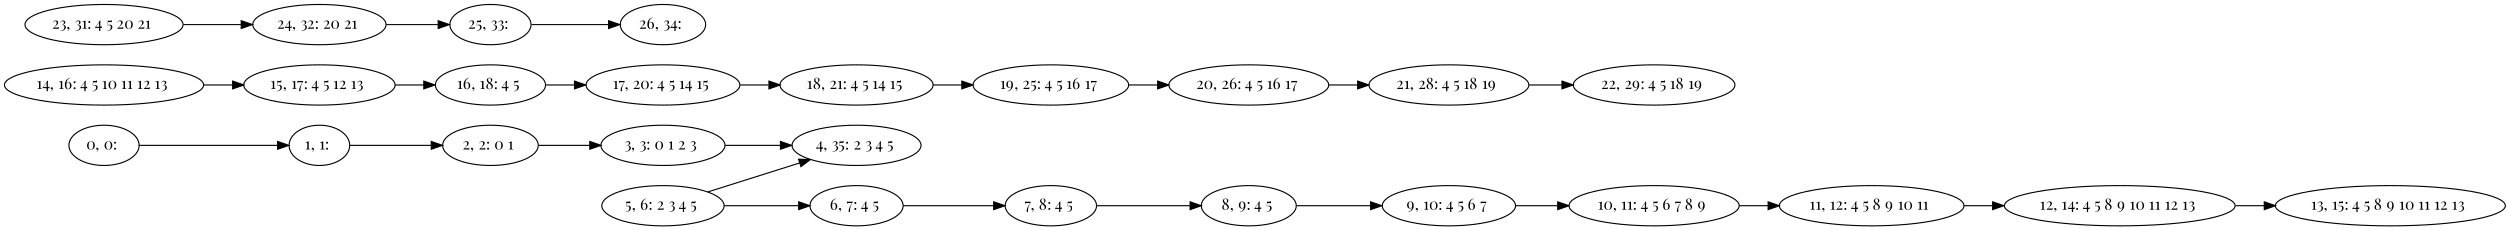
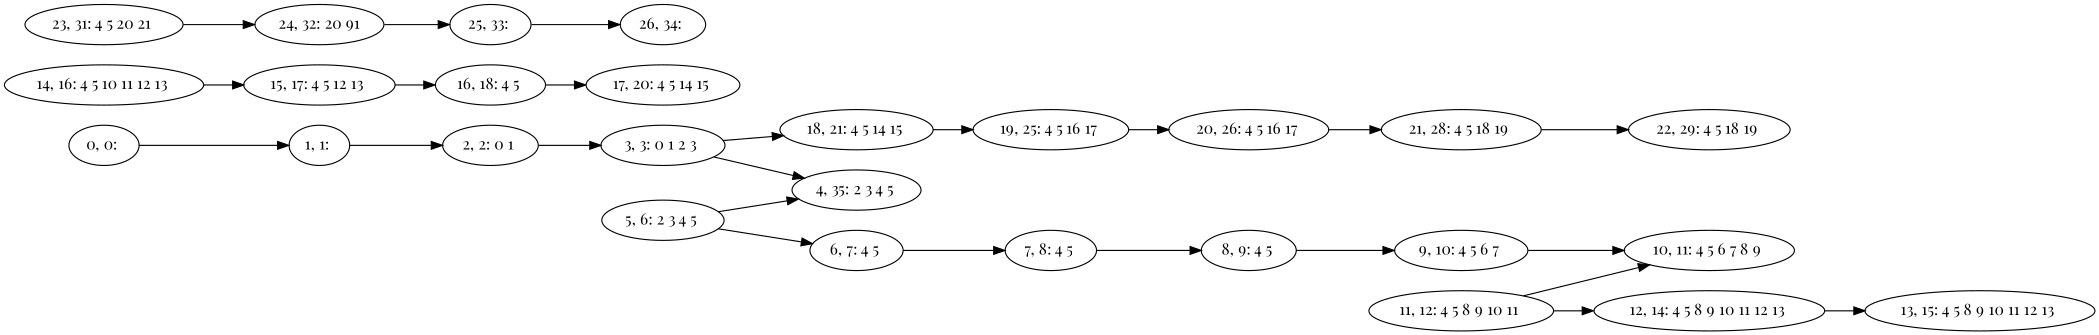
(319, 25) -> (319, 25)
(754, 85) -> (748, 139)
(1754, 206) -> (1581, 282)
